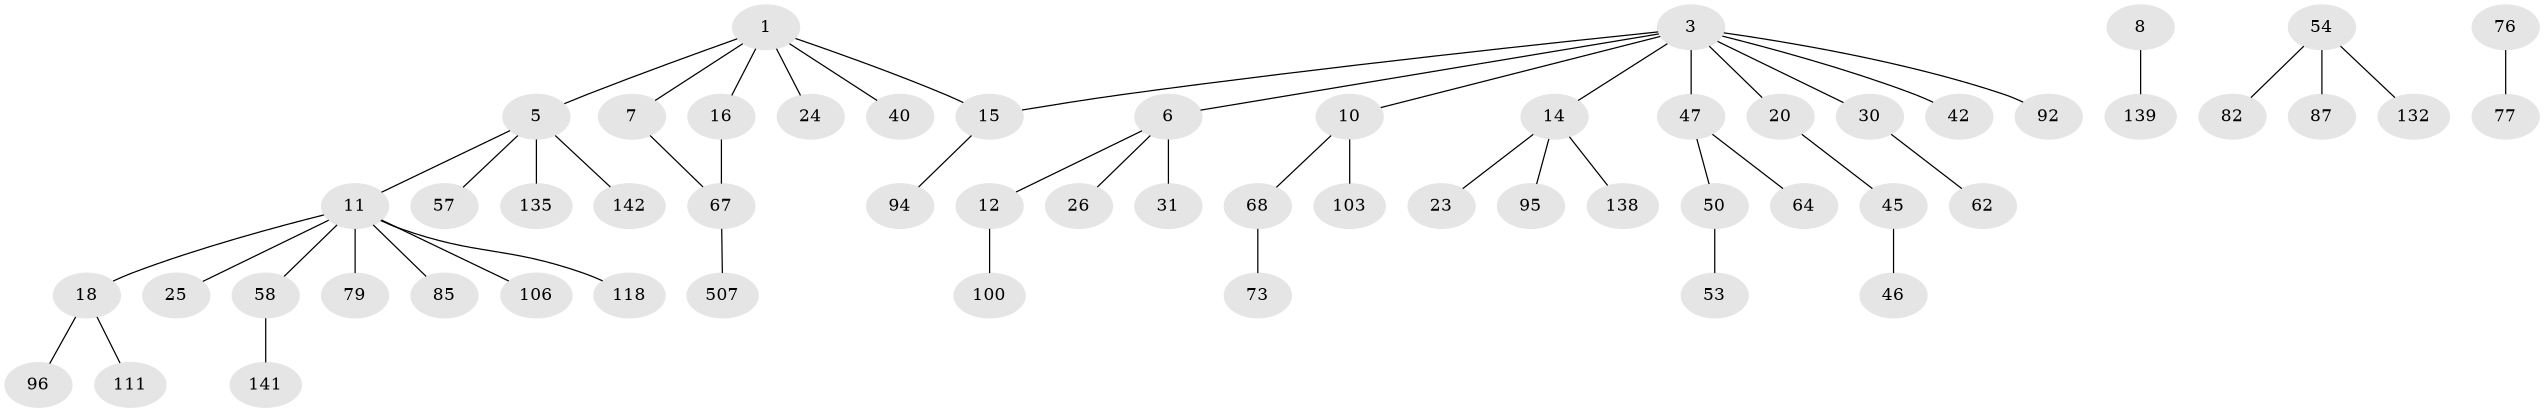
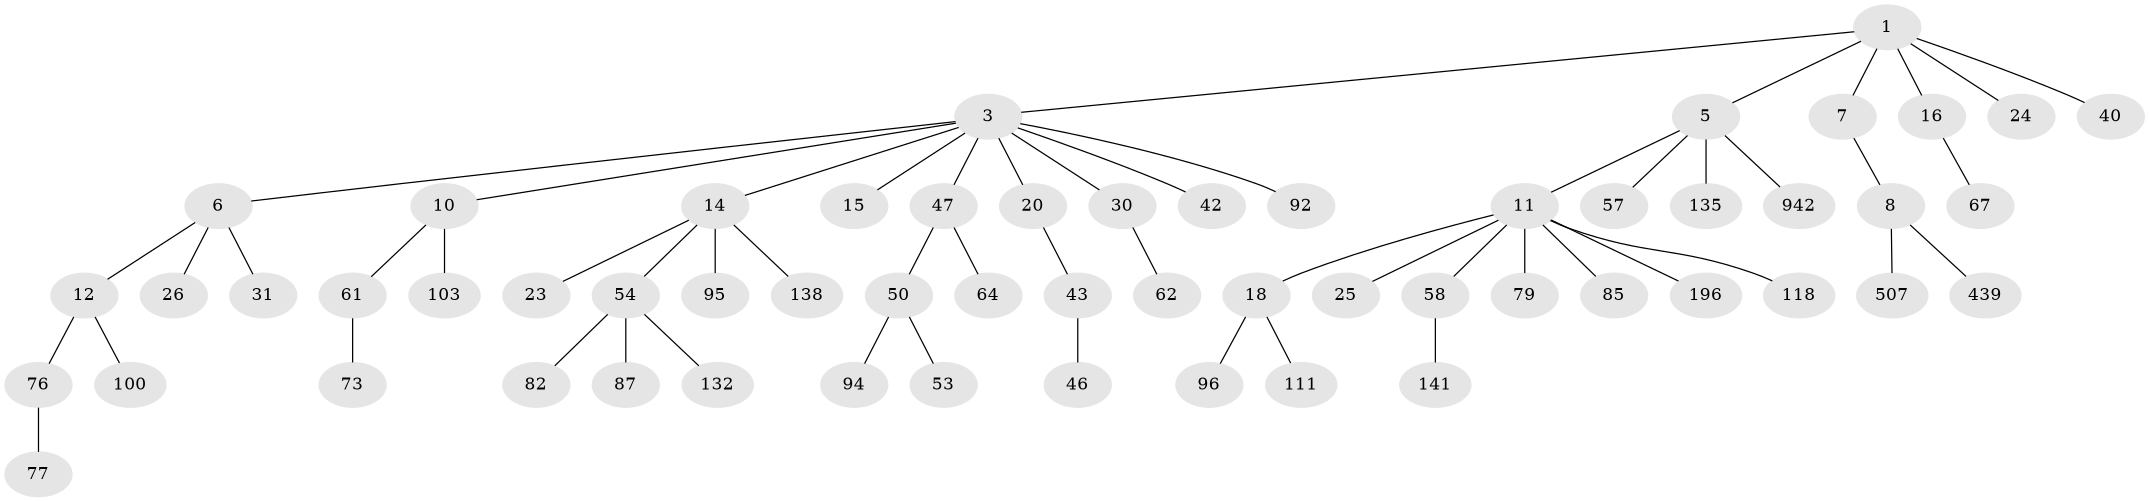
(880, 69) -> (1438, 72)
(2141, 117) -> (1985, 296)
(677, 161) -> (1867, 161)
(945, 161) -> (877, 340)
(630, 206) -> (1799, 206)
(1258, 206) -> (353, 296)
(1894, 206) -> (1078, 296)
none -> (671, 251)
(722, 251) -> (1892, 251)
(536, 296) -> (1706, 296)
none -> (61, 340)
